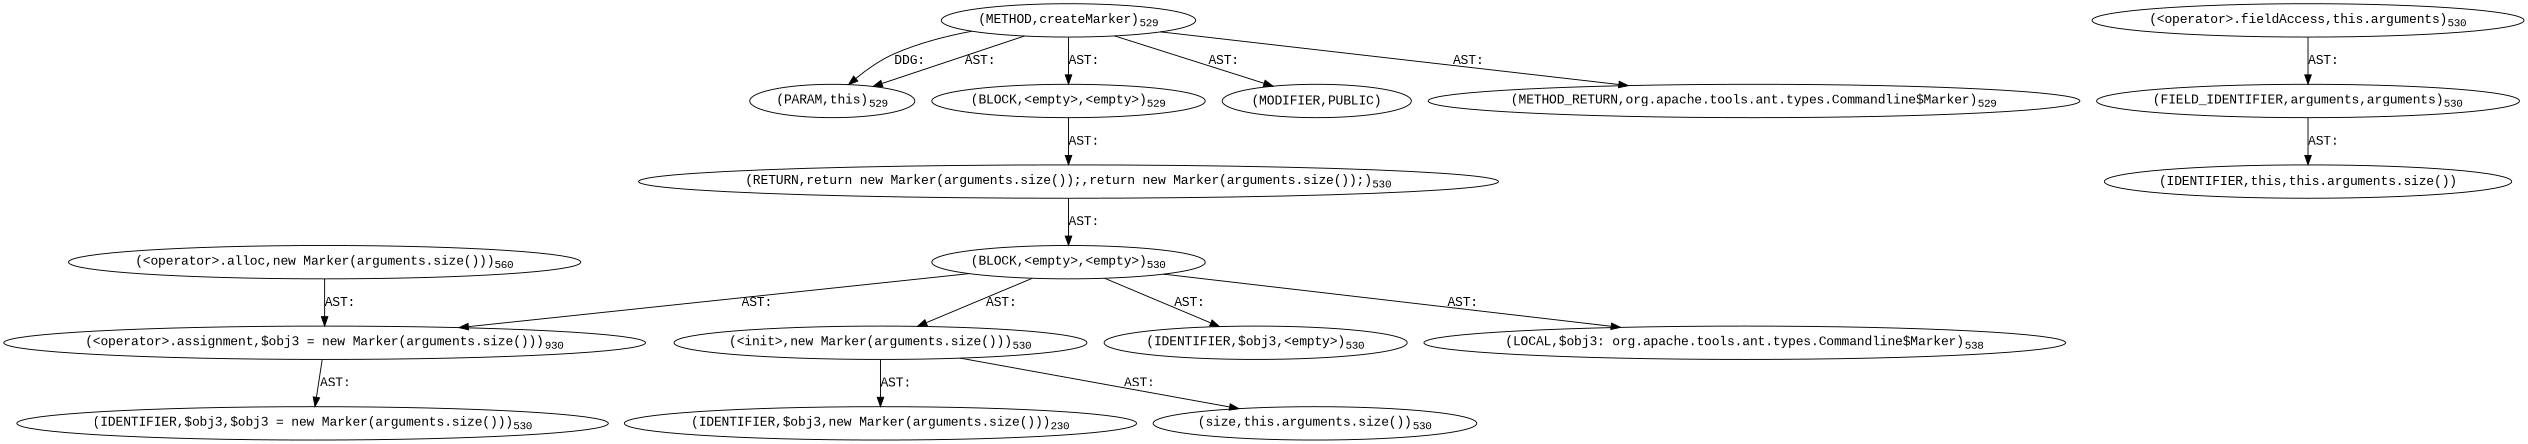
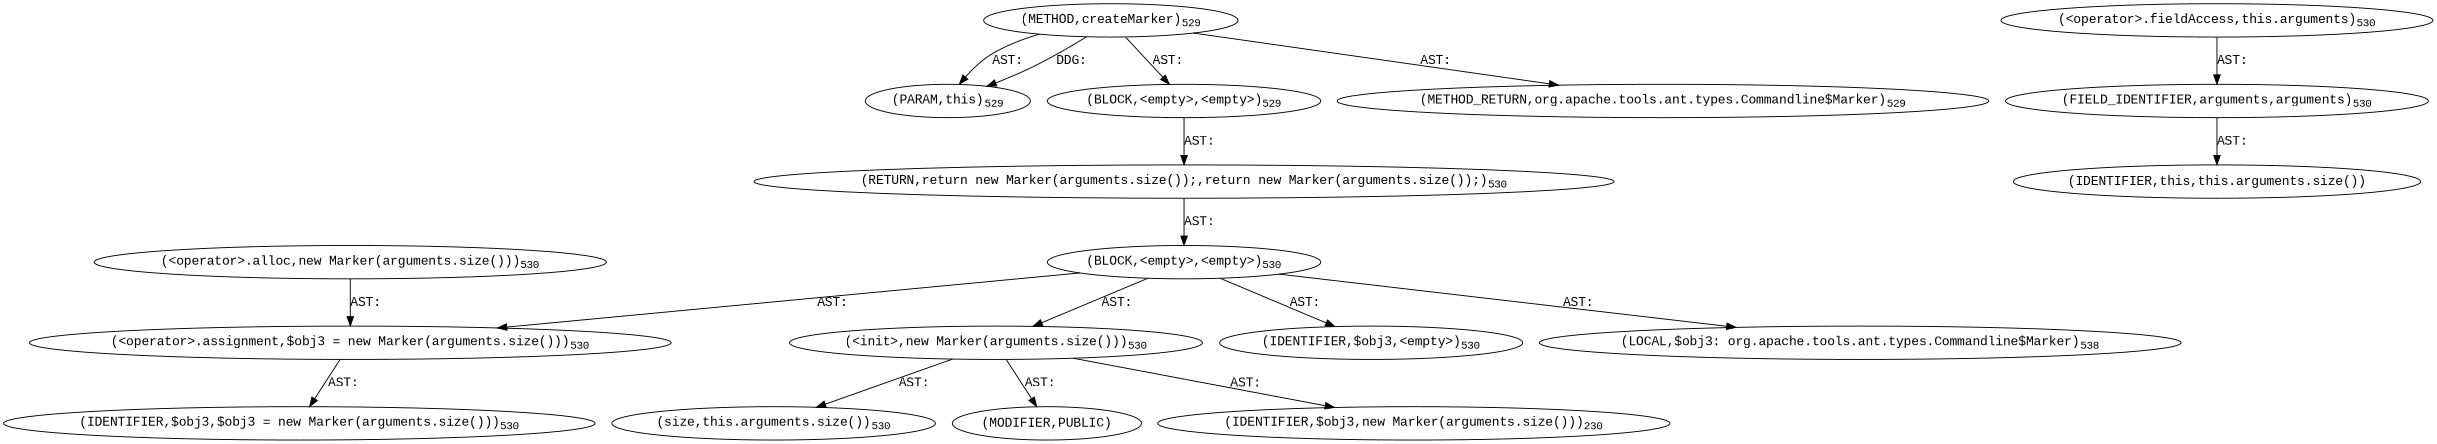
(1189, 60) -> (1019, 379)
(504, 261) -> (530, 261)
(554, 341) -> (580, 341)
